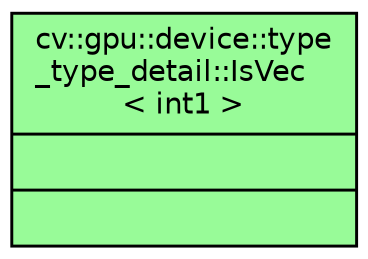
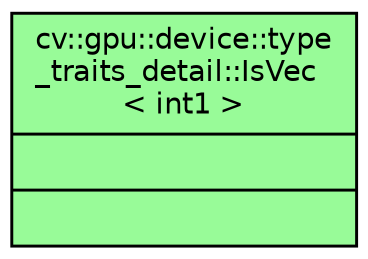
(171, 72) -> (177, 72)
